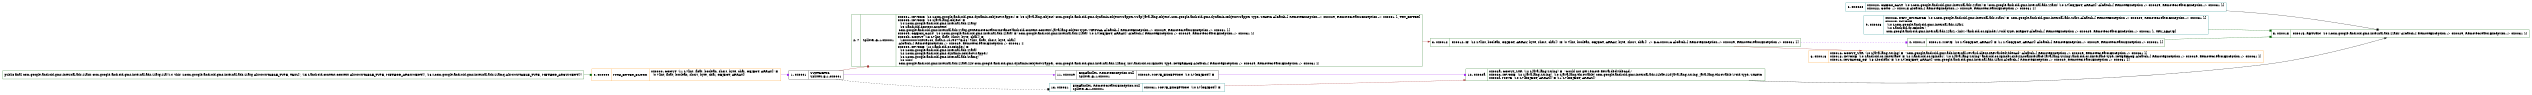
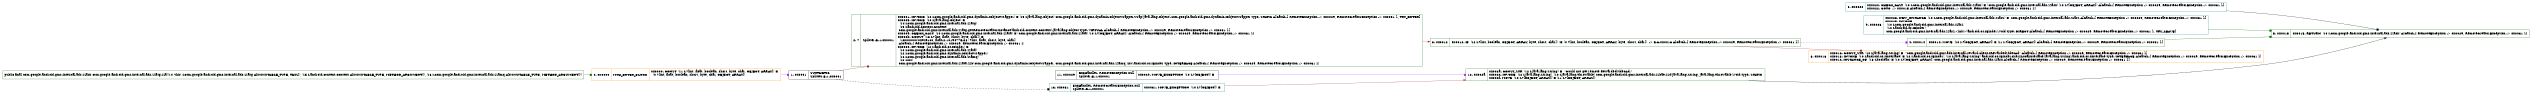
(1797, 49) -> (1797, 49)
(948, 75) -> none
